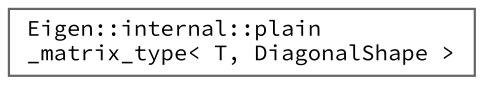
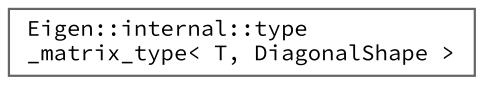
(242, 42) -> (242, 42)
